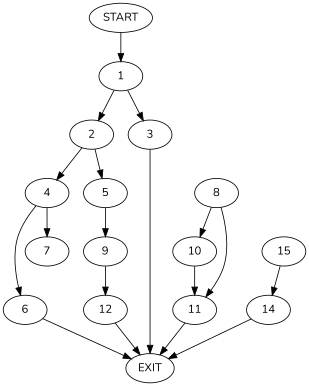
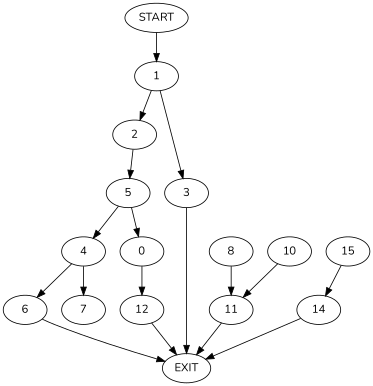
(72, 161) -> (108, 219)
(207, 218) -> none
(105, 251) -> (142, 251)
